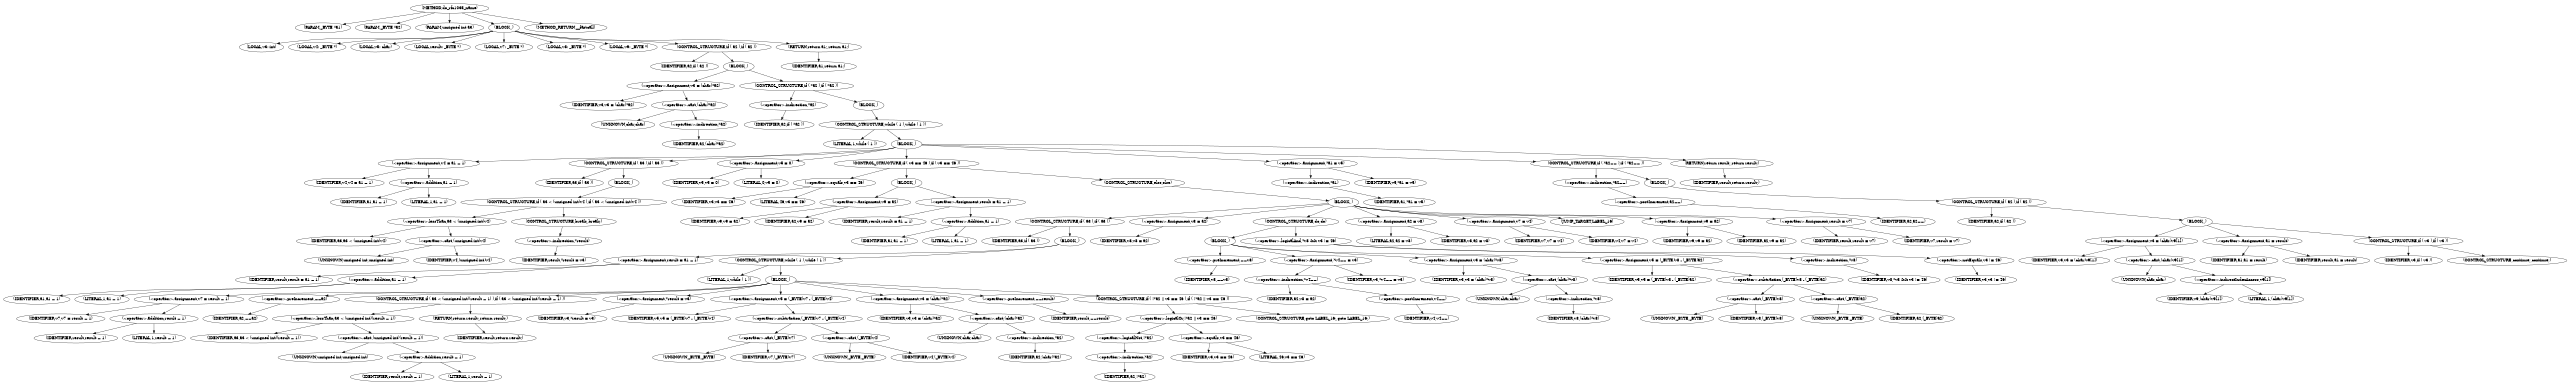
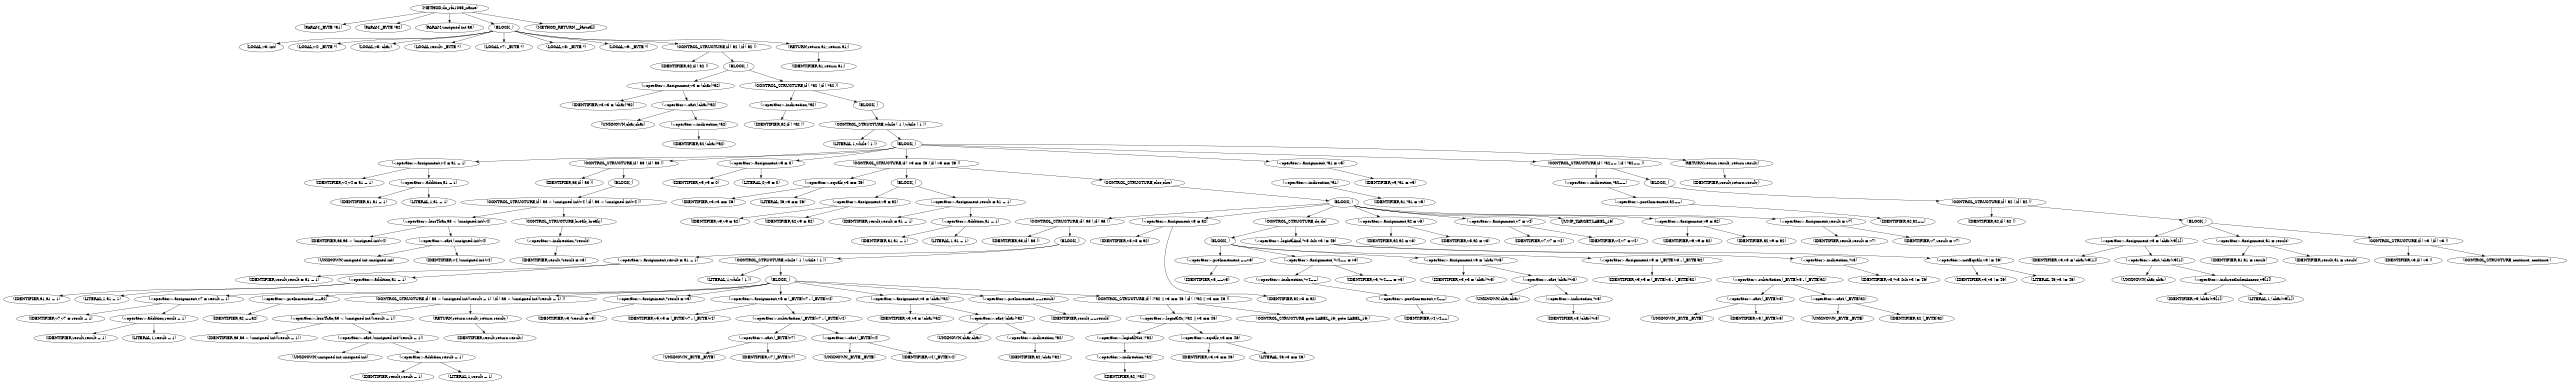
(1311, 172) -> none
(1391, 241) -> (1391, 241)
(1715, 270) -> none
none -> (2053, 280)
(1289, 288) -> (1187, 292)
